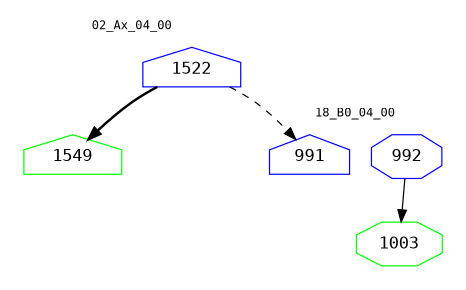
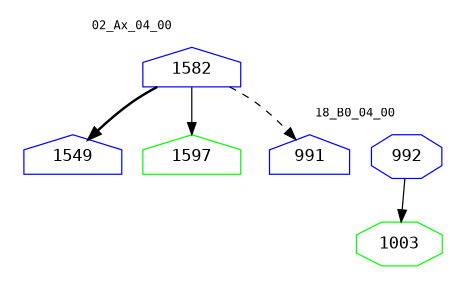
(192, 69) -> (192, 69)
(73, 157) -> (73, 157)
none -> (192, 157)
